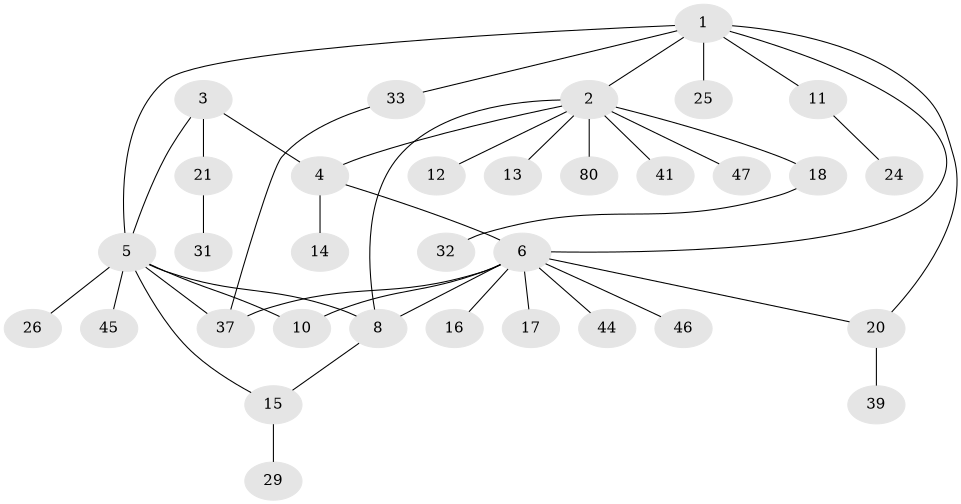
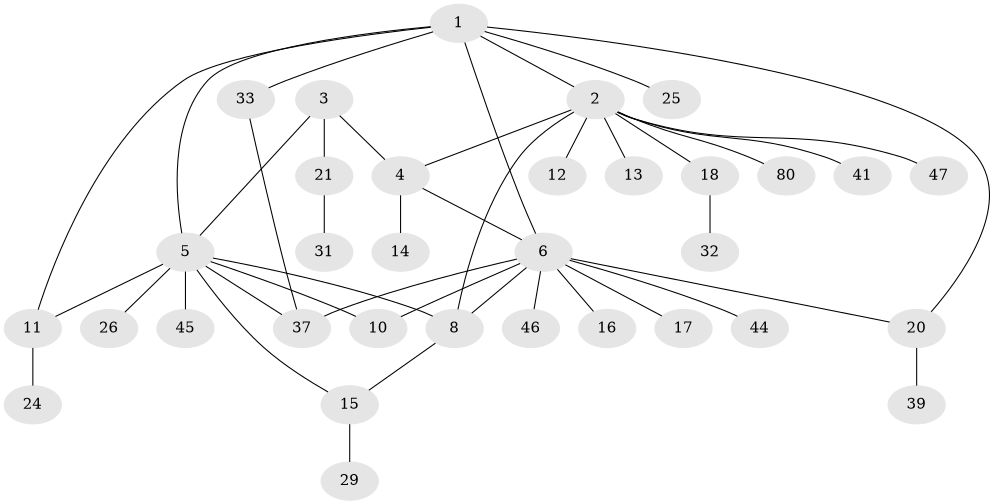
none -> (109, 290)
